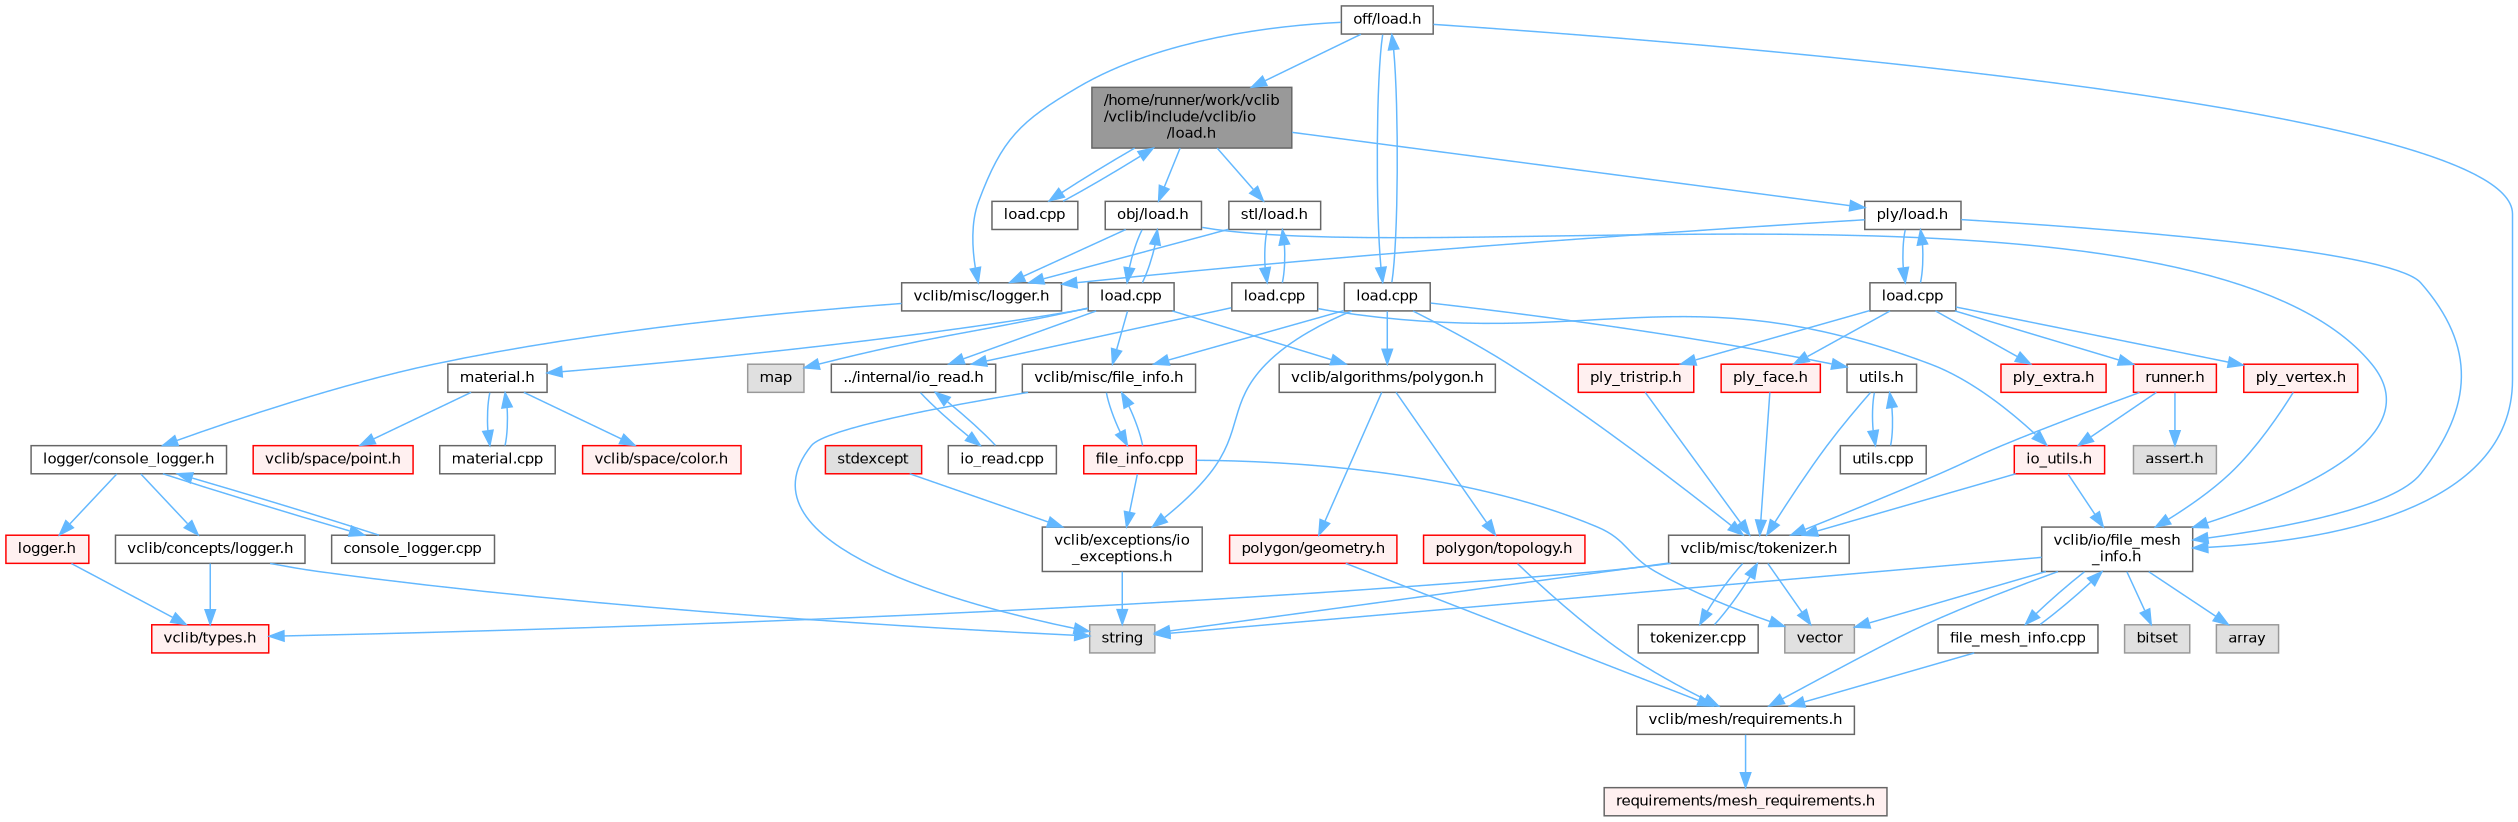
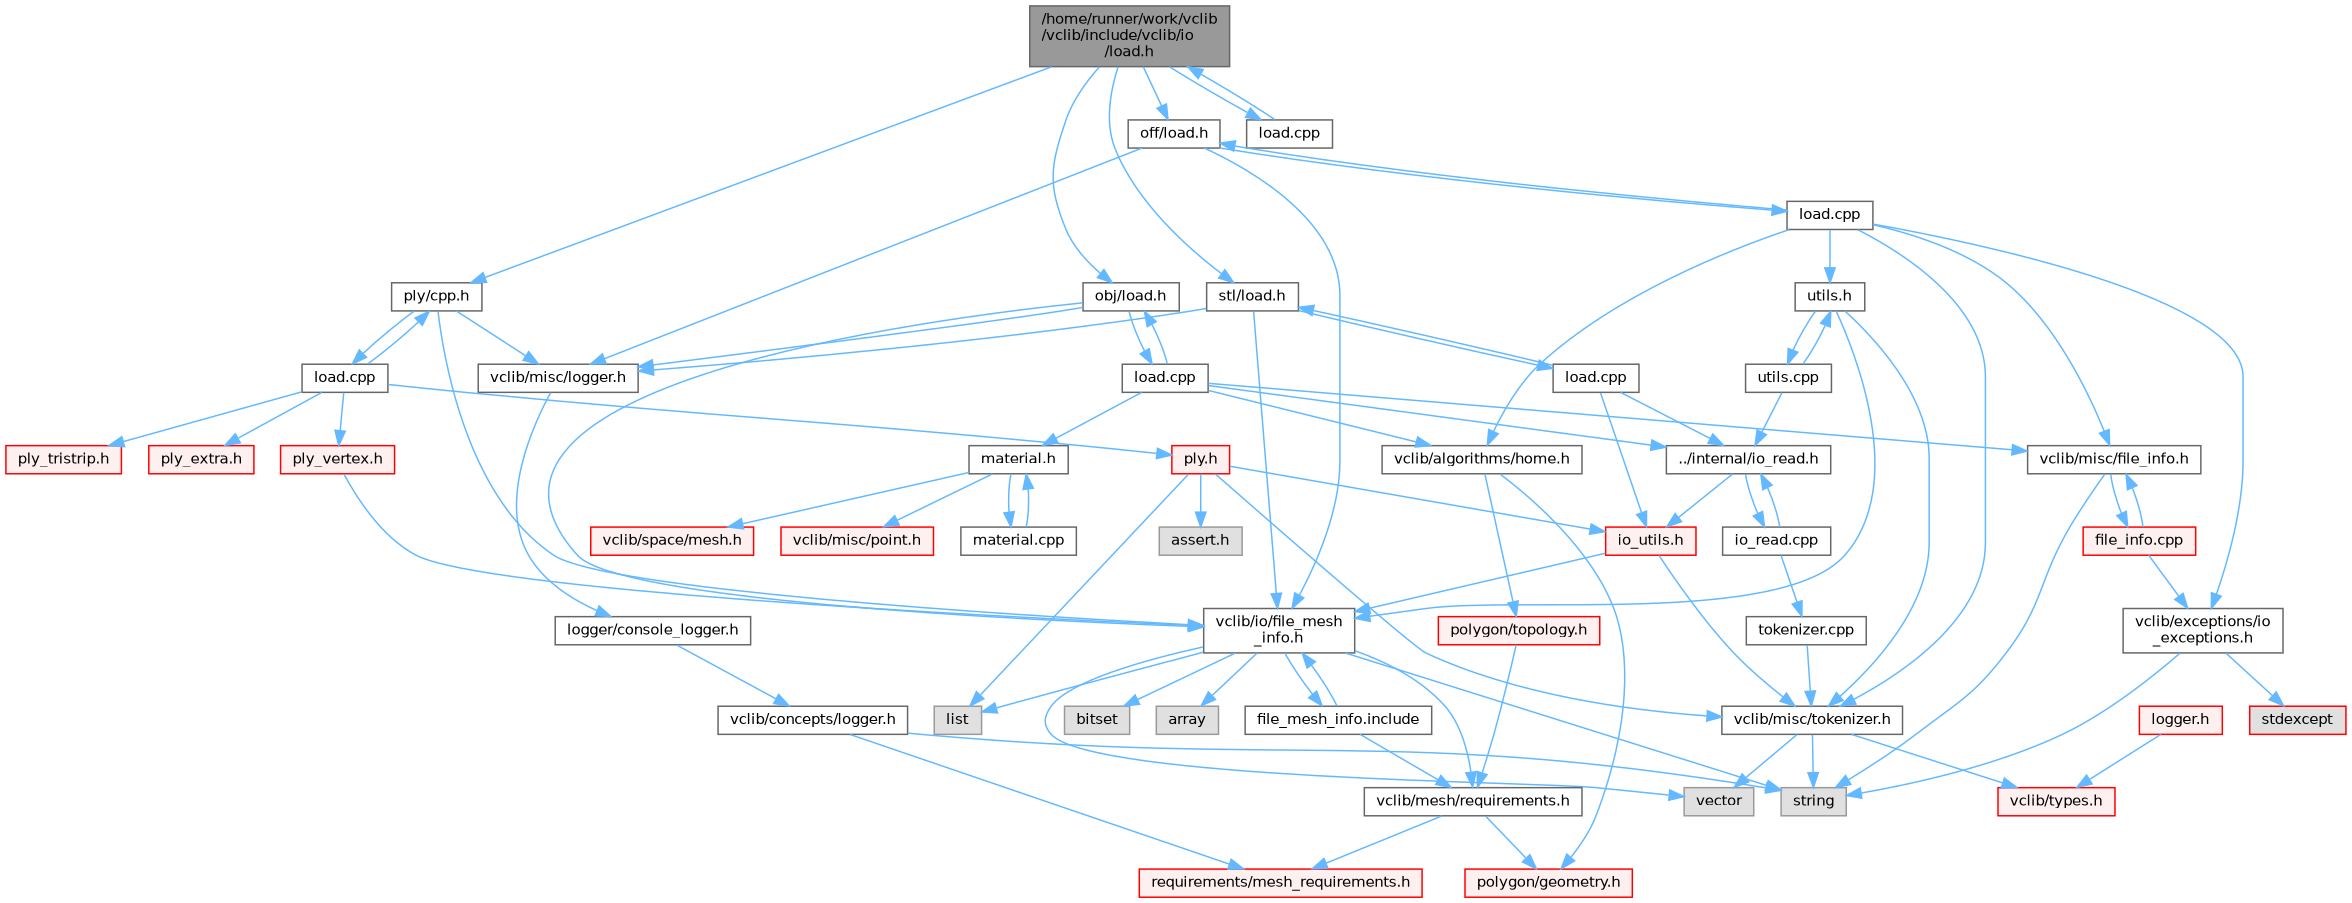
(1313, 57) -> (1152, 86)
(1913, 215) -> (437, 297)
(776, 378) -> none
(1387, 378) -> (1482, 460)
(1771, 378) -> none
(2175, 378) -> (1201, 460)
none -> (1772, 412)
none -> (1265, 452)
(1693, 458) -> none
(333, 460) -> (857, 541)
(662, 460) -> (672, 541)
(1498, 495) -> none
none -> (1706, 496)
(979, 498) -> (2249, 674)
(93, 499) -> none
(413, 549) -> none
(1733, 575) -> (1788, 575)
(210, 586) -> (1040, 799)
none -> (1740, 595)
(1522, 632) -> (1506, 837)
(2018, 639) -> (1338, 720)
none -> (958, 720)
(1746, 802) -> (1281, 883)
